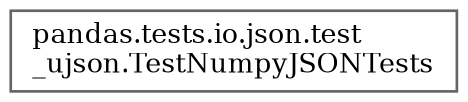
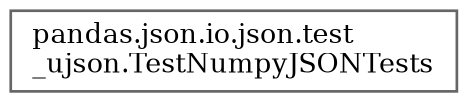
(234, 51) -> (234, 51)
